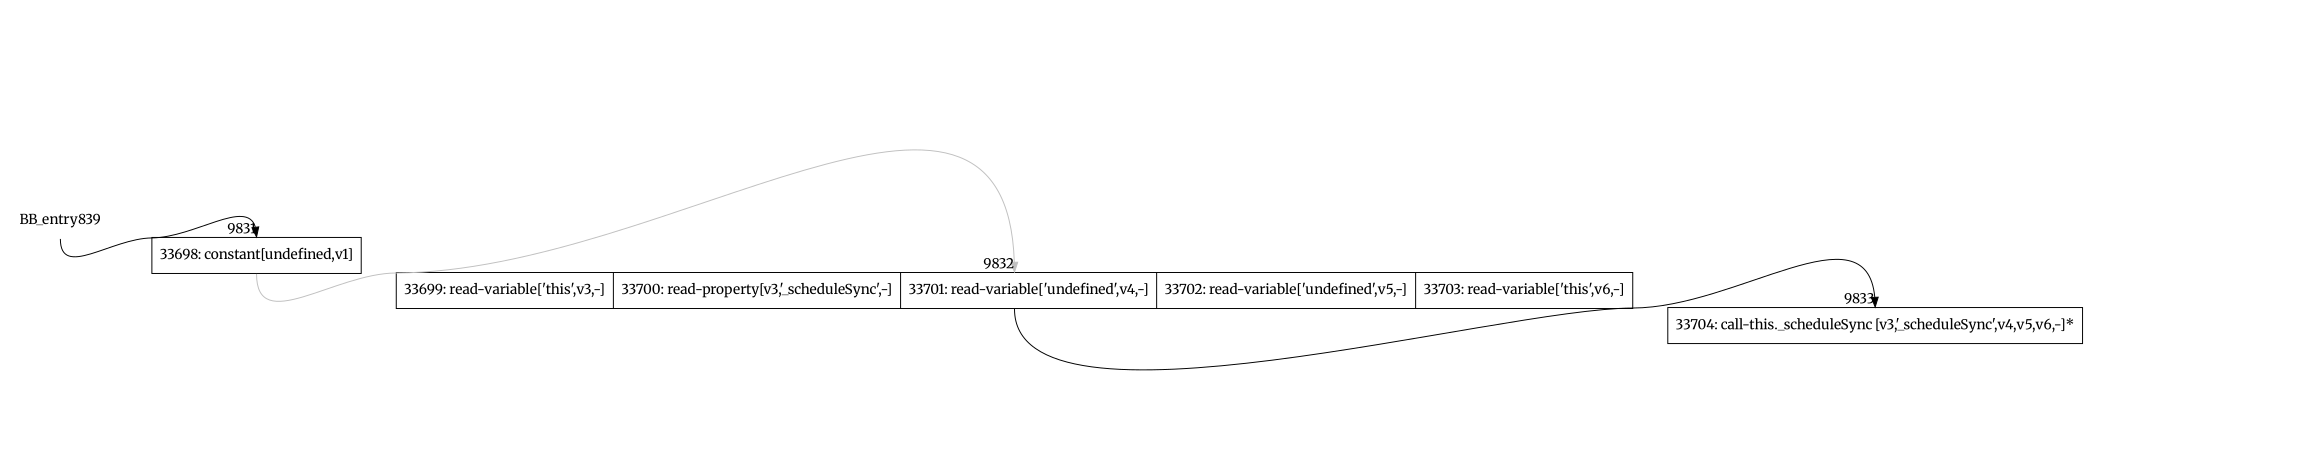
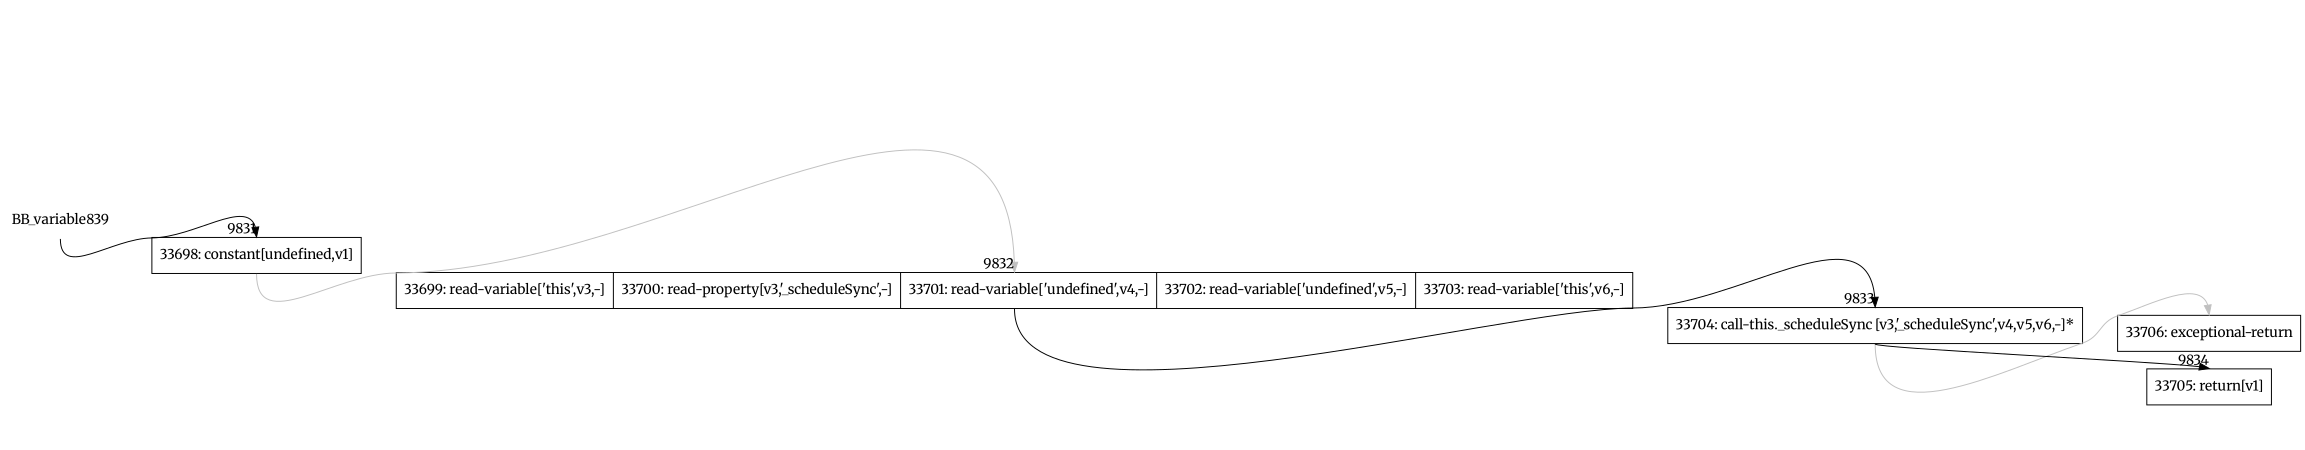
(60, 220) -> (60, 220)
none -> (2209, 333)
none -> (2209, 387)
